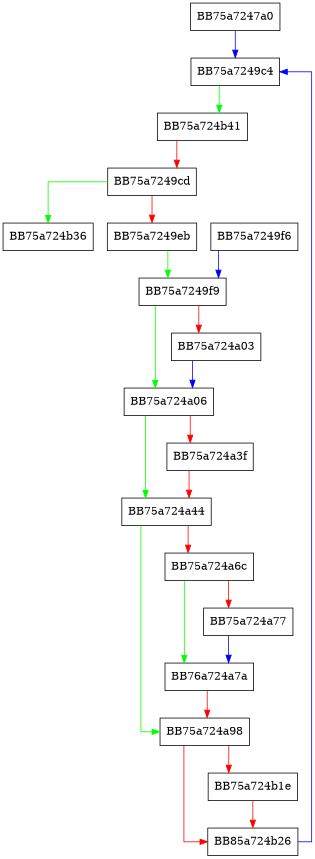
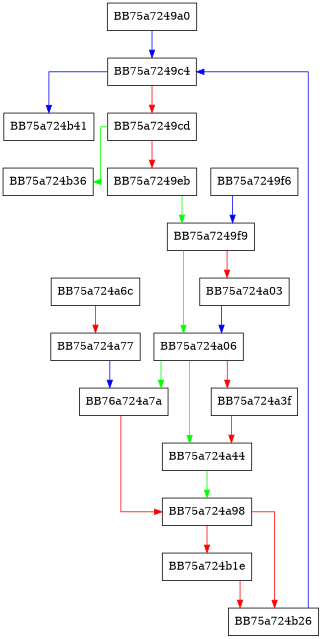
(235, 17) -> (152, 17)
(219, 95) -> (62, 72)
(177, 150) -> (152, 95)
(188, 535) -> none
(184, 618) -> (161, 370)
(253, 842) -> (273, 622)
